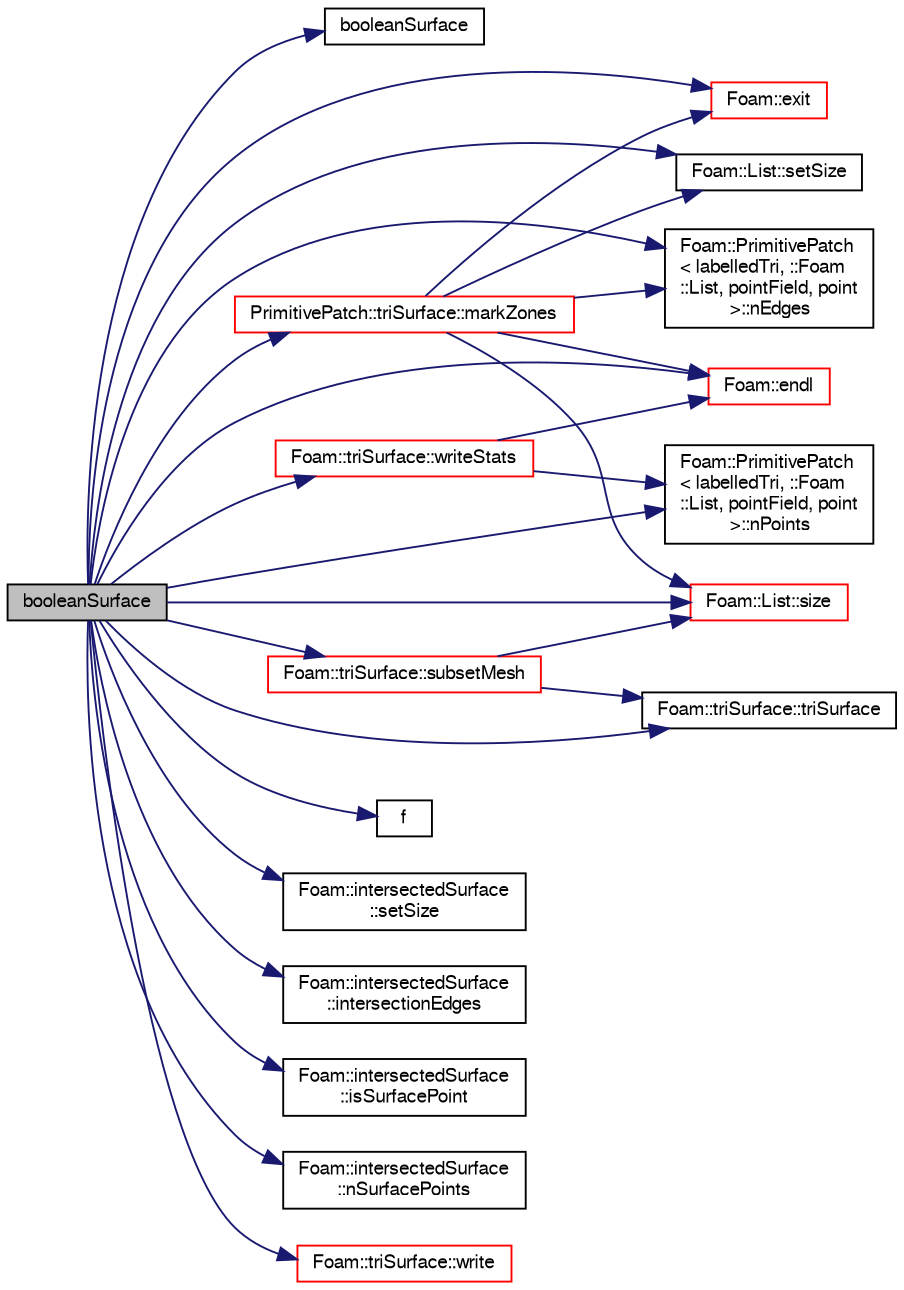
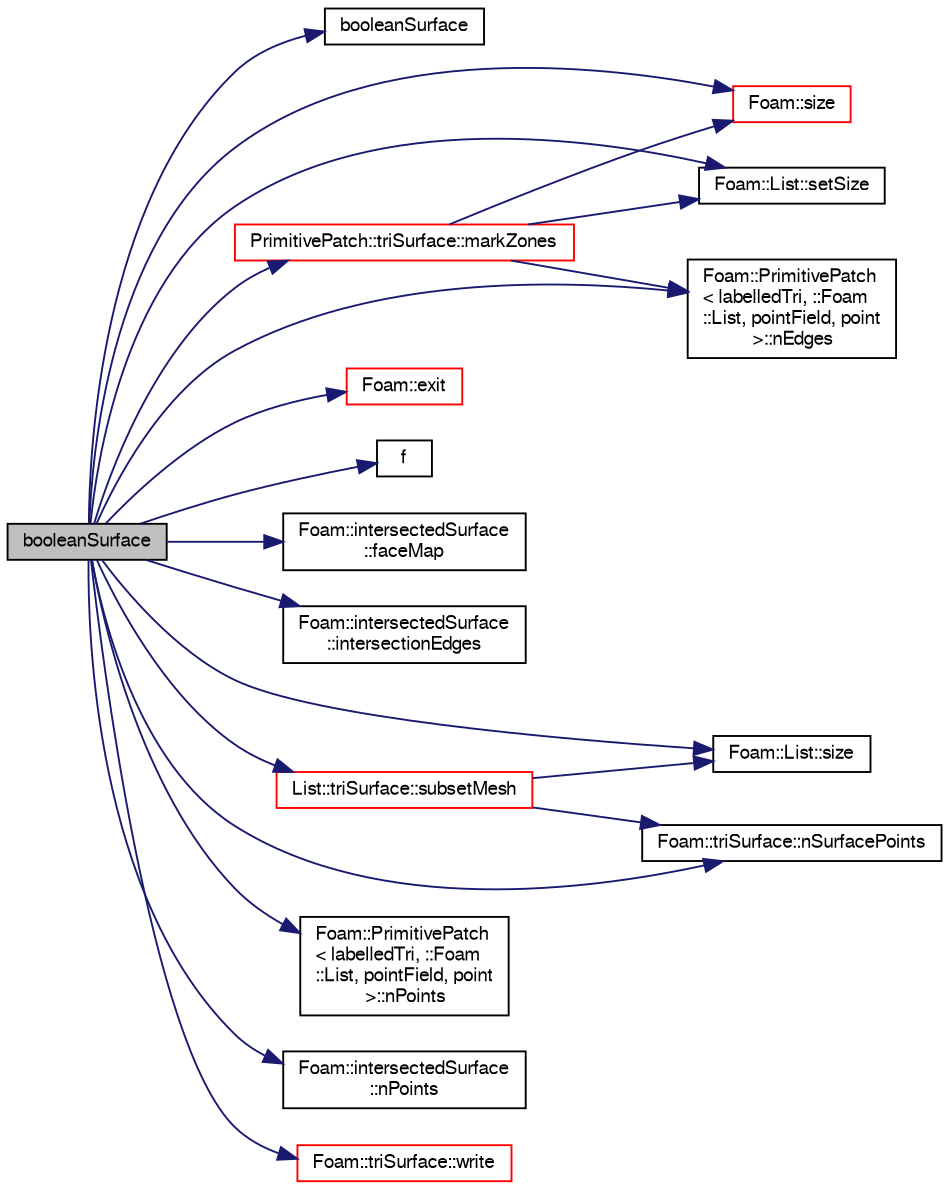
(550, 193) -> none
(769, 386) -> (792, 104)
(585, 437) -> none
(404, 458) -> none
(769, 602) -> (792, 754)
(404, 674) -> (404, 790)
(769, 710) -> (792, 843)
(404, 902) -> (404, 542)
(404, 1087) -> none
(404, 1180) -> (404, 1080)
